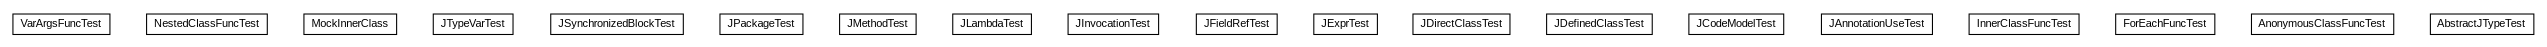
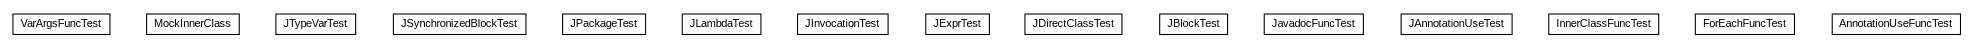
(207, 24) -> none
(877, 24) -> none
none -> (1193, 24)
(1236, 24) -> none
none -> (1314, 24)
(1599, 24) -> none
(1736, 24) -> none
none -> (1896, 24)
(2323, 24) -> none
(2482, 24) -> none
